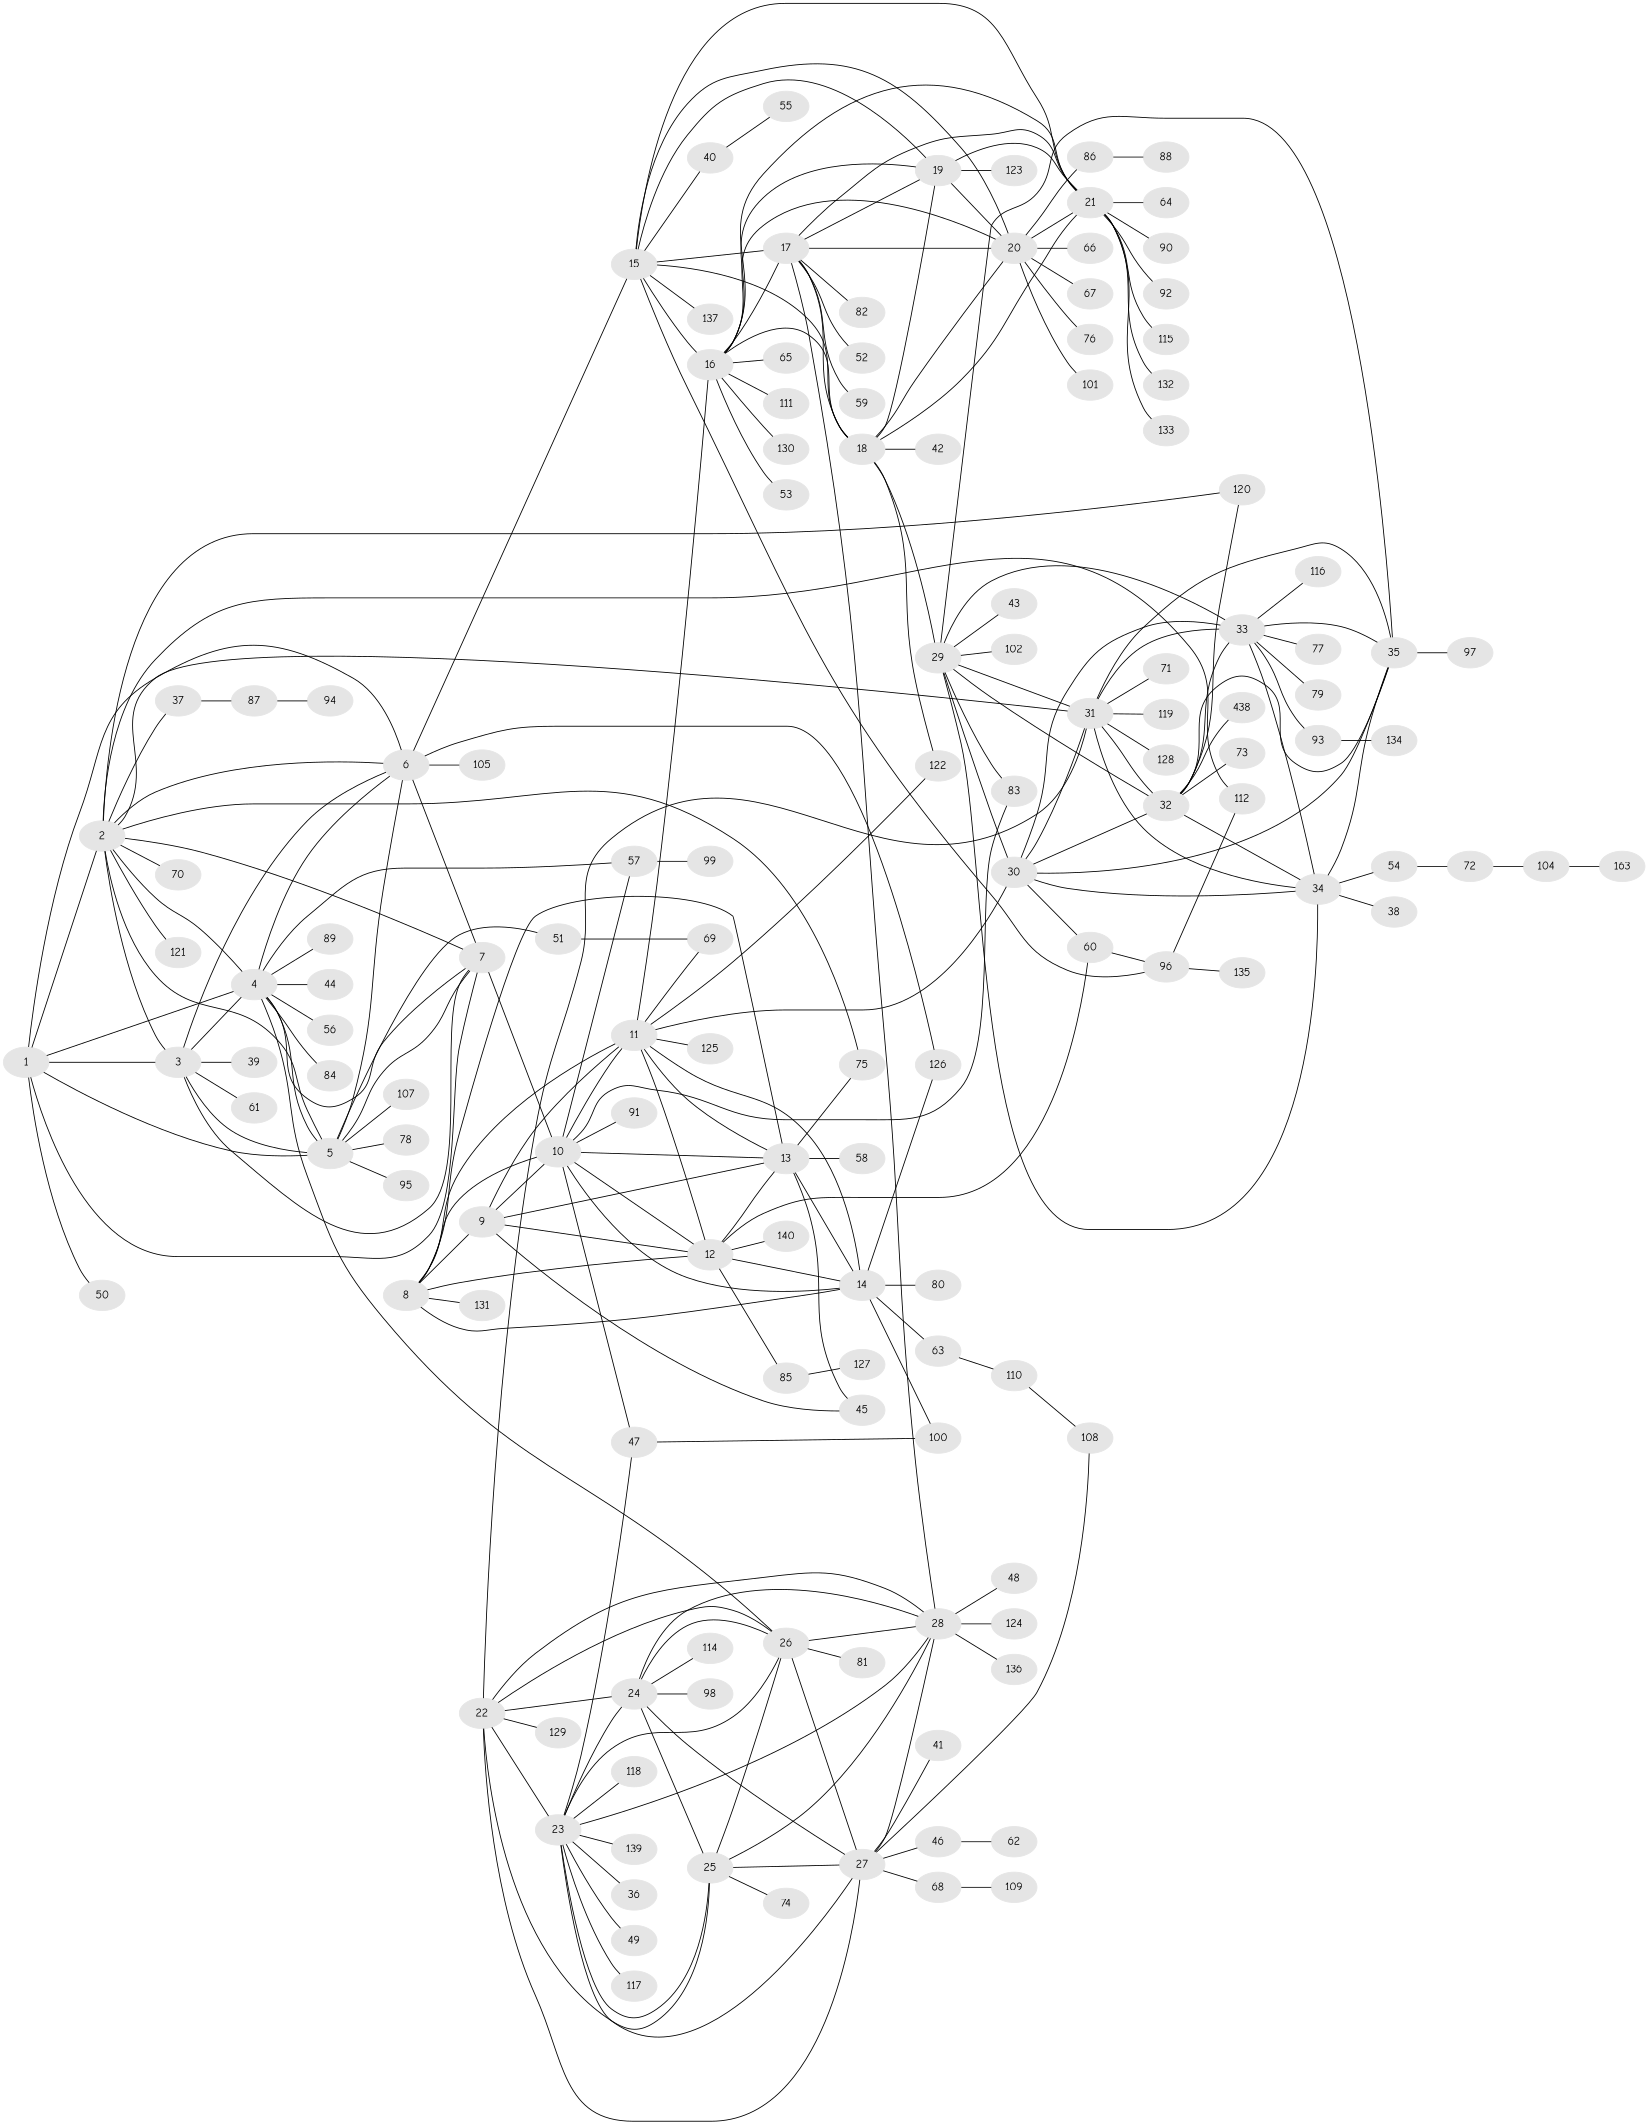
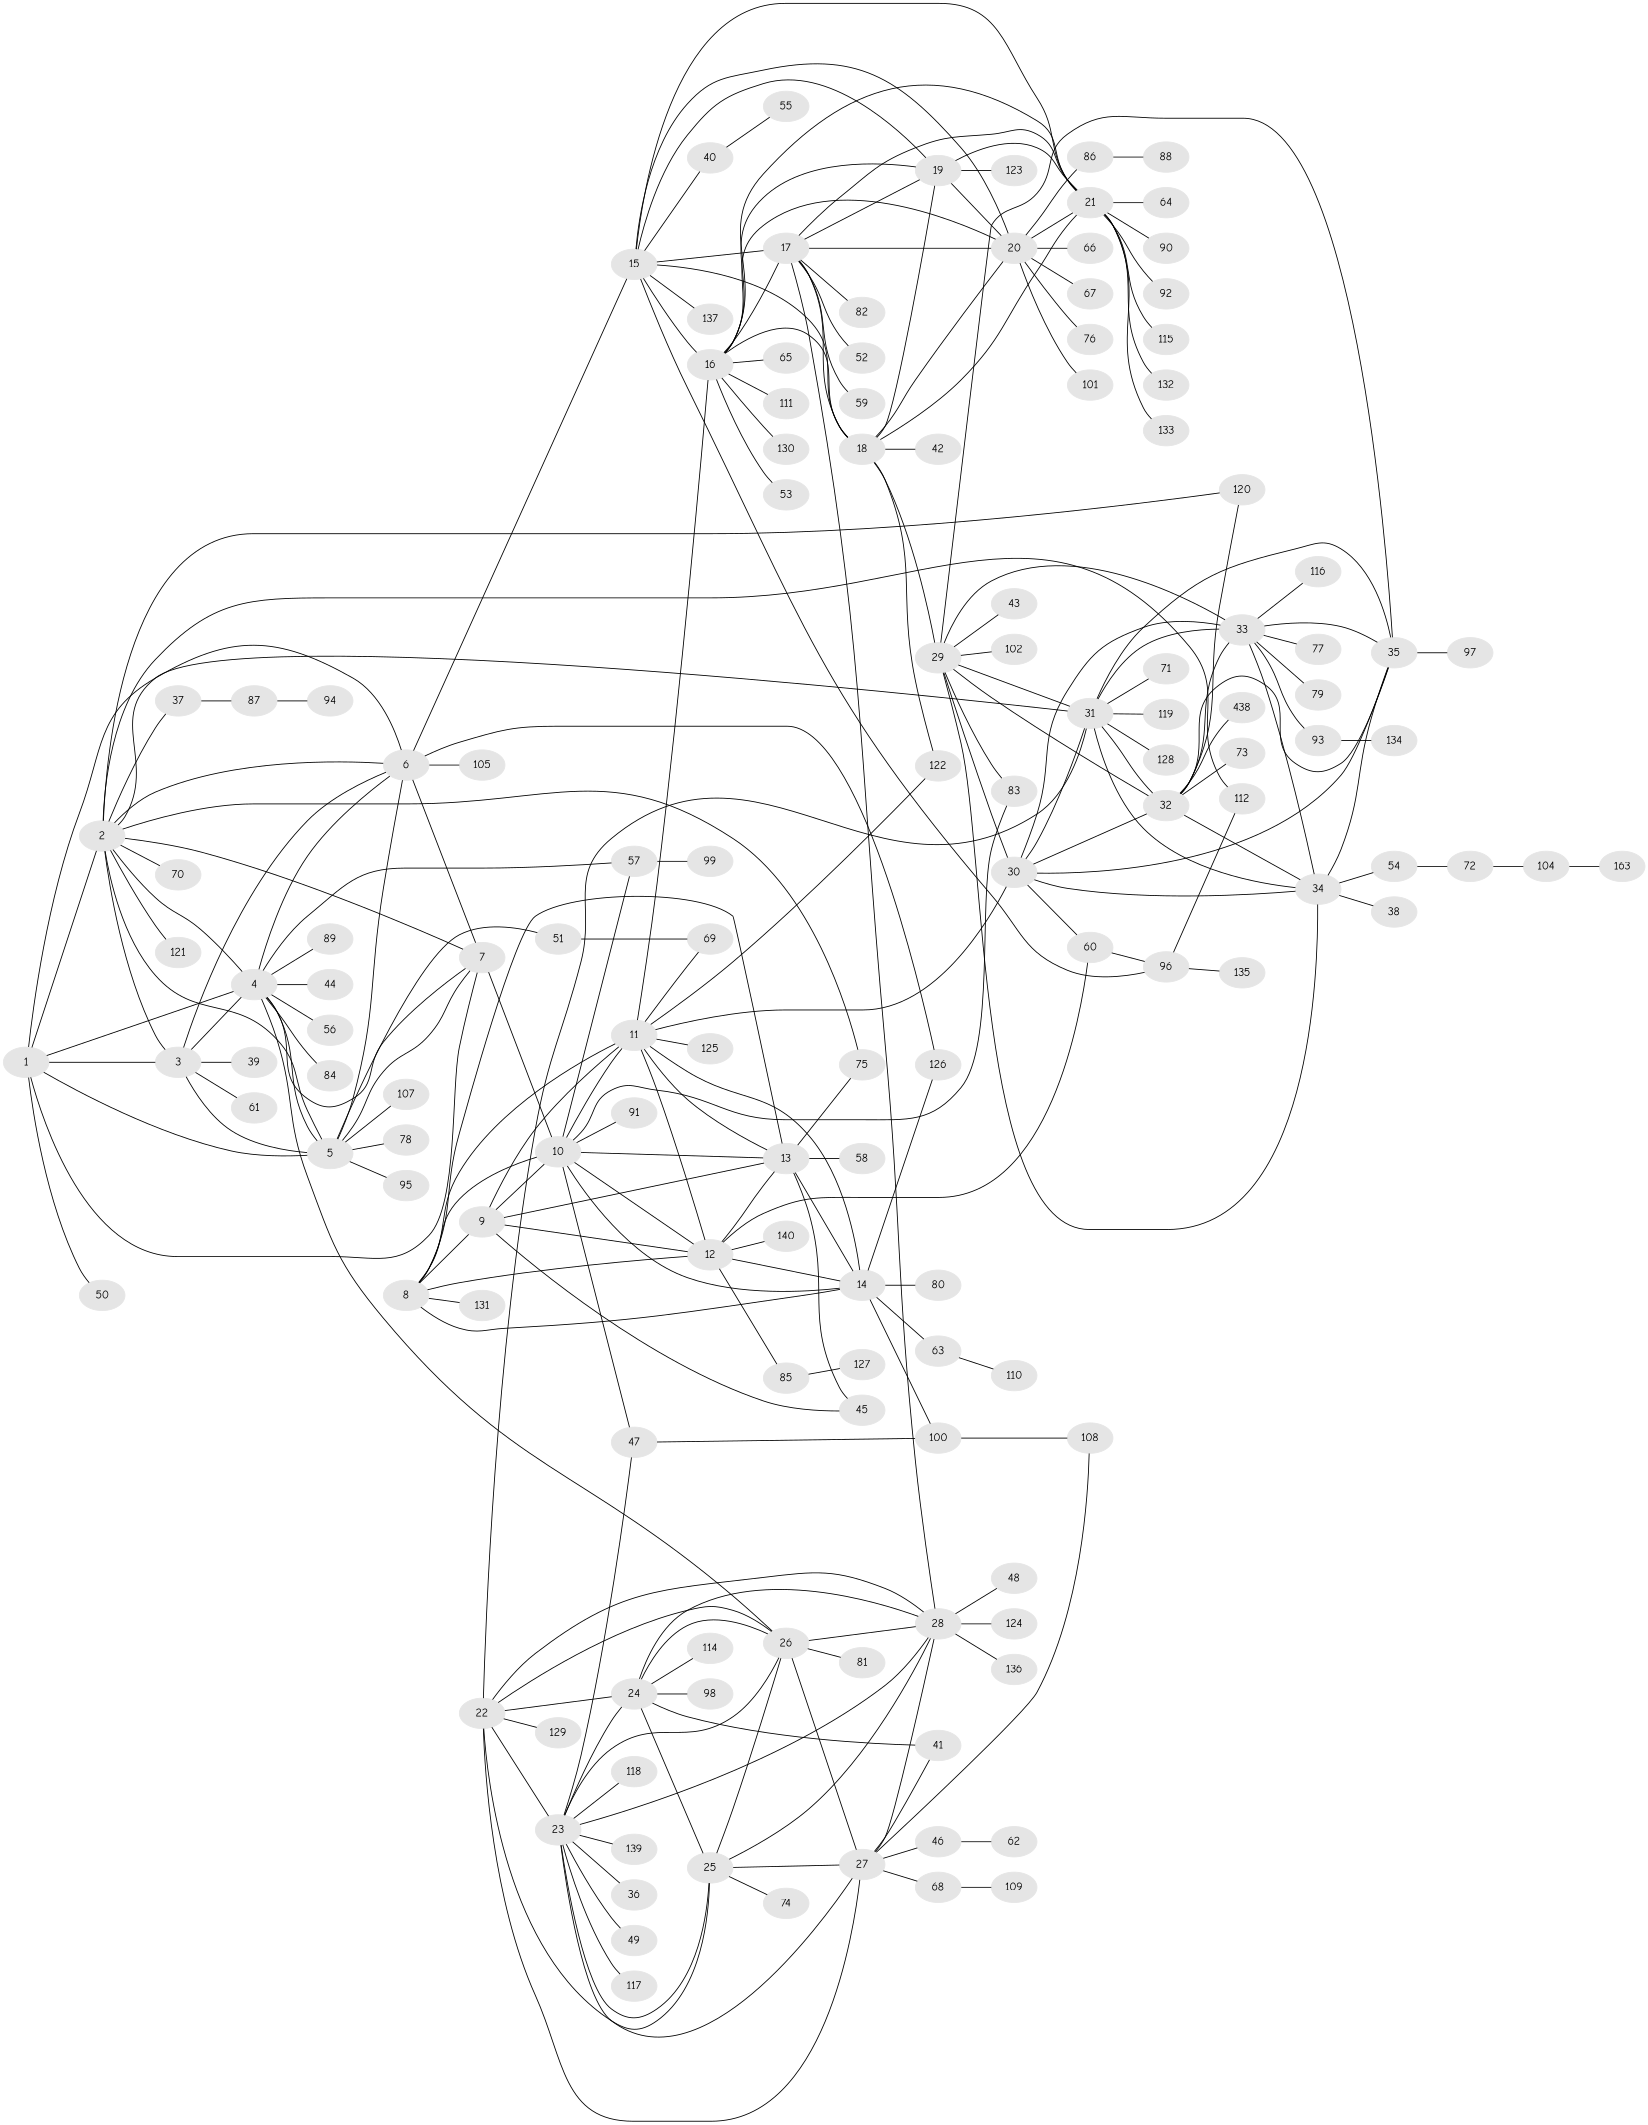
(399, 1227) -> none
(1052, 1407) -> (1014, 1438)
(747, 1790) -> (782, 1735)
